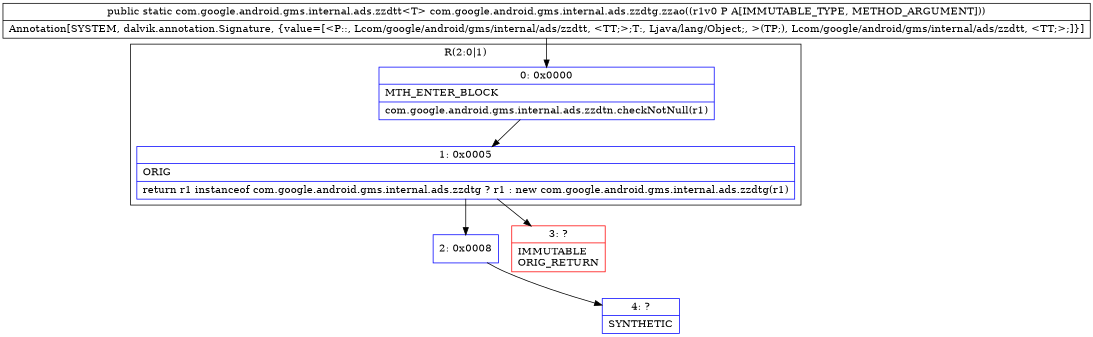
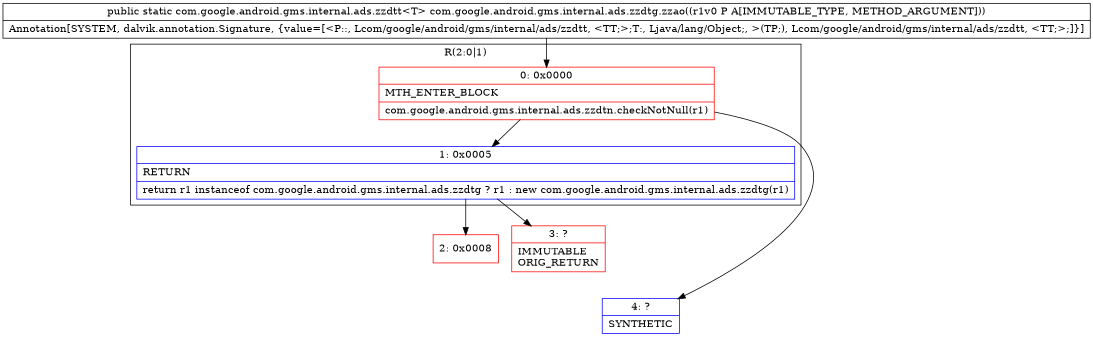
(547, 93) -> (547, 93)
(157, 172) -> (167, 172)
(466, 249) -> (466, 249)
(540, 285) -> (806, 202)
